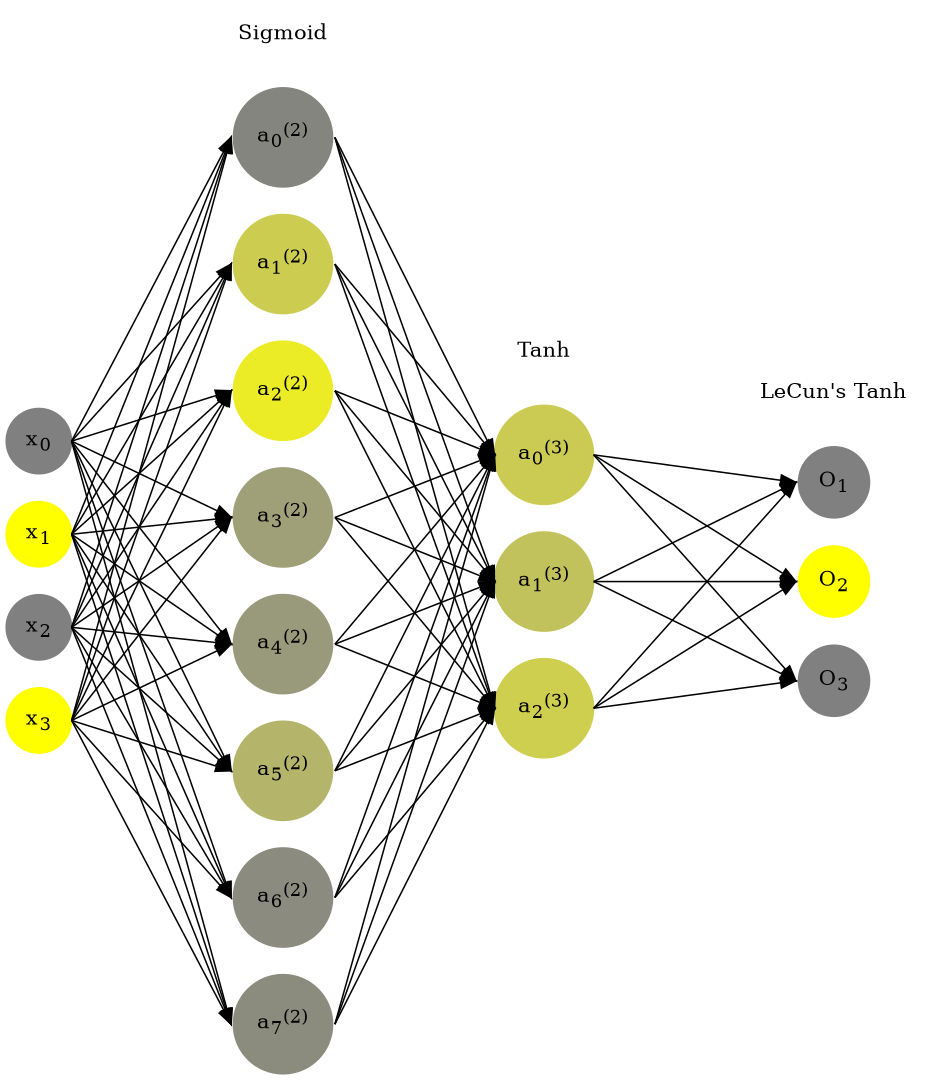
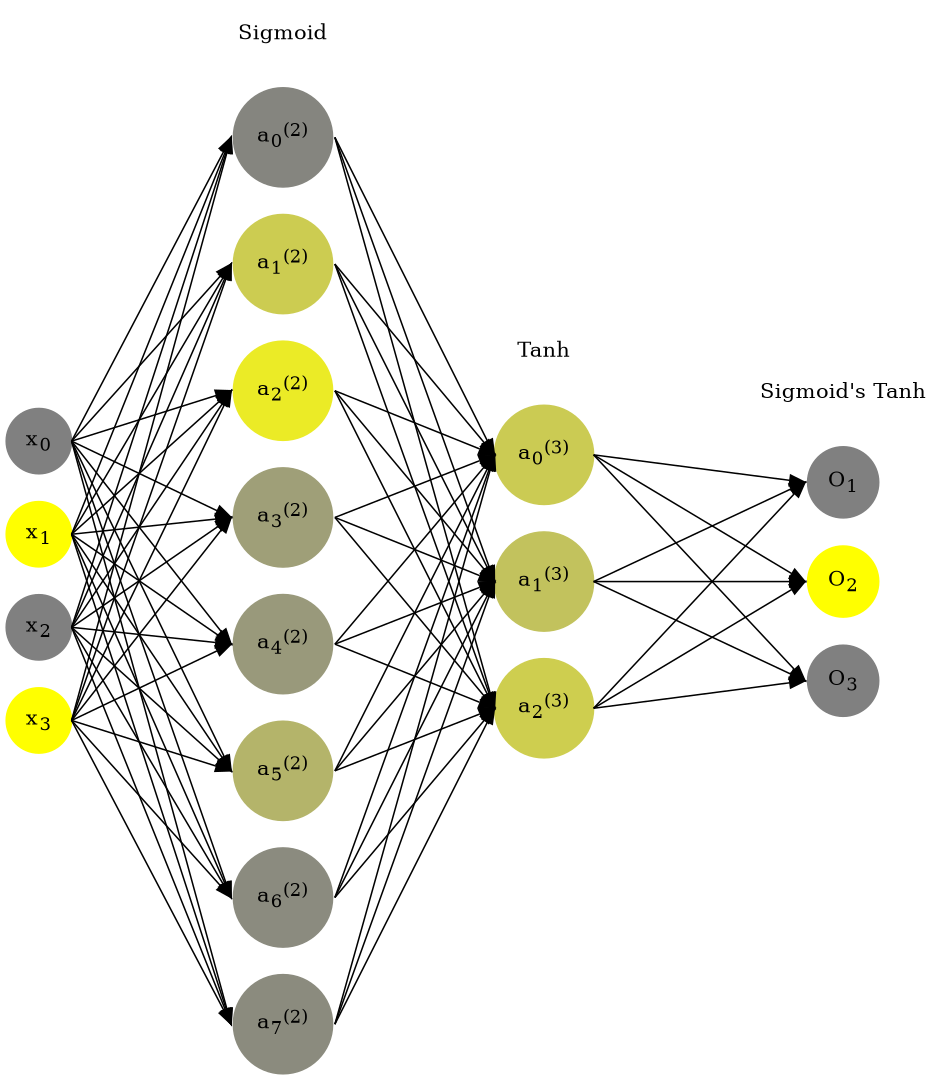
(834, 392) -> (843, 392)
